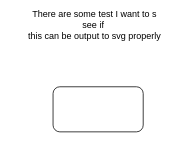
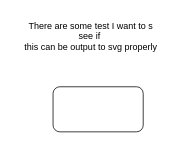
(94, 30) -> (90, 42)
